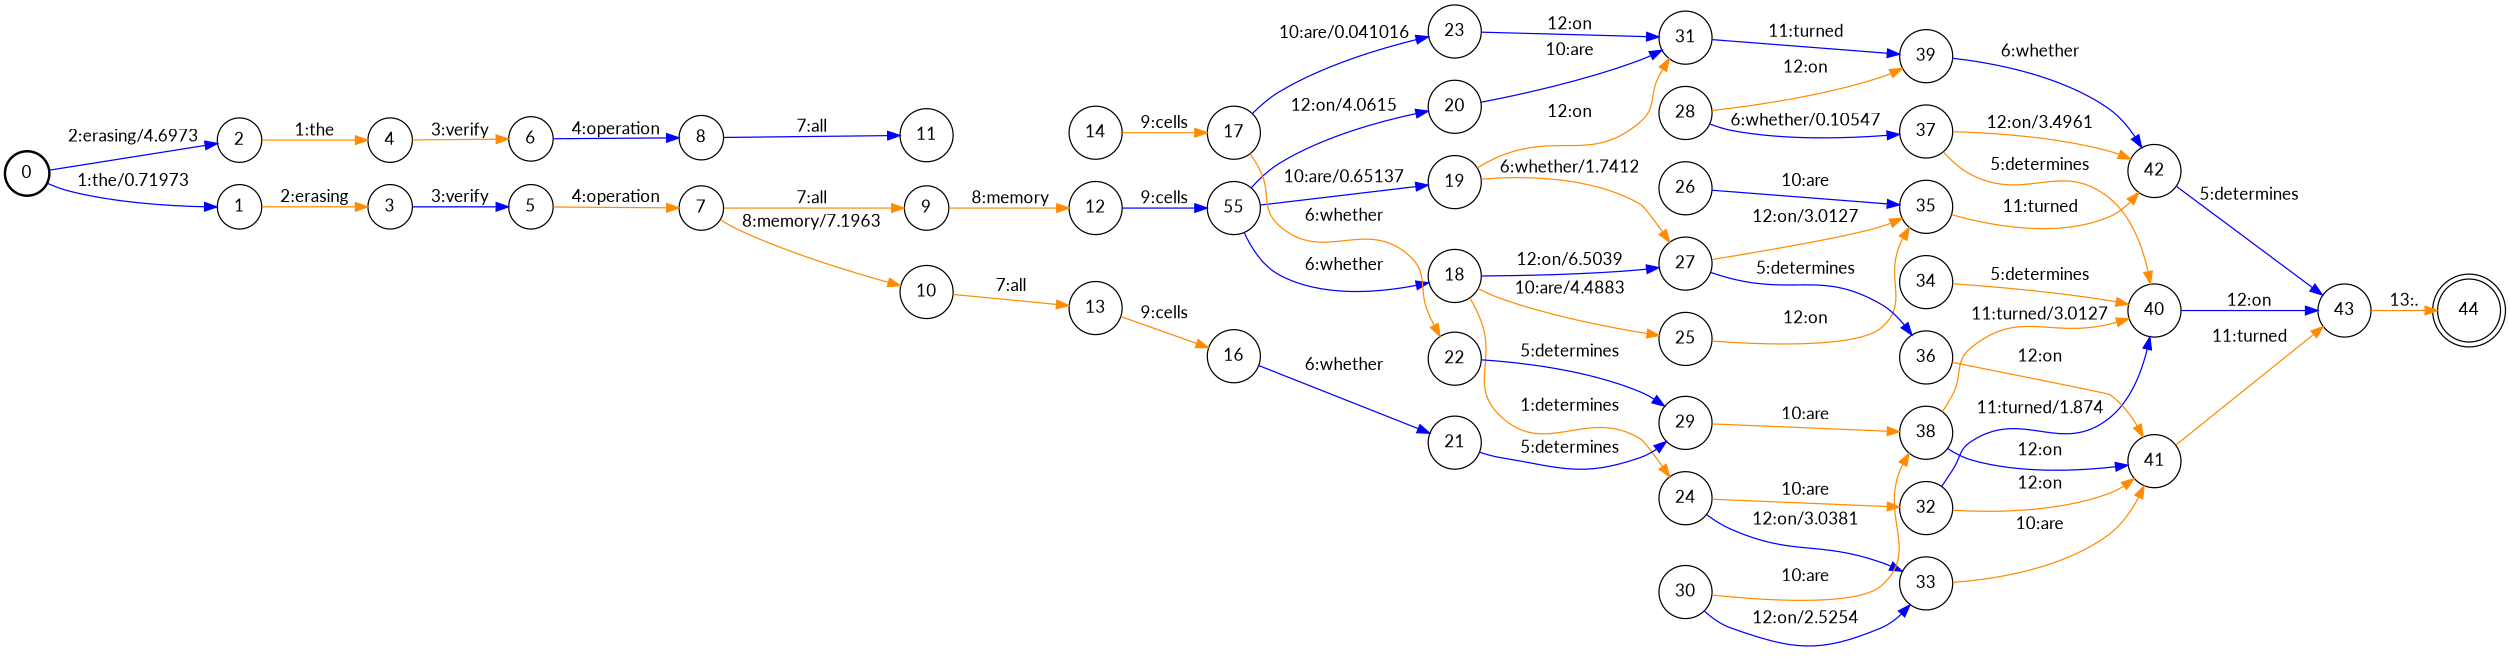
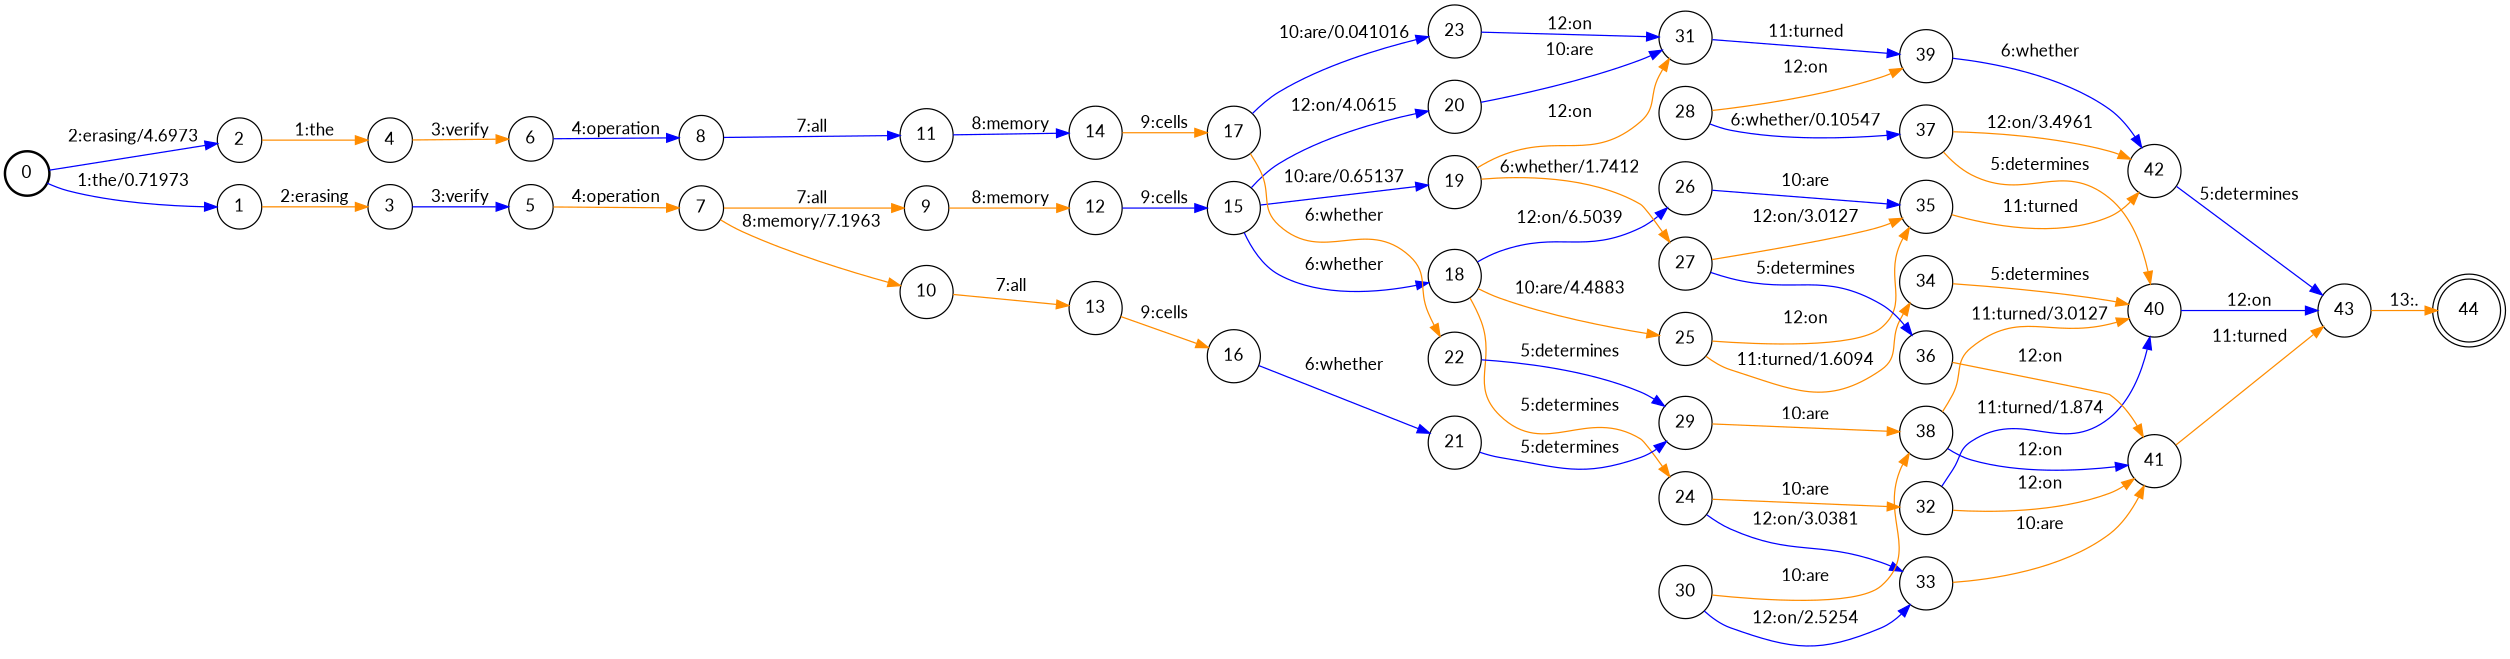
none -> (1005, 134)
(1234, 208) -> (1234, 208)
(1564, 274) -> (1569, 242)
none -> (1824, 392)
(1570, 406) -> (1570, 406)
